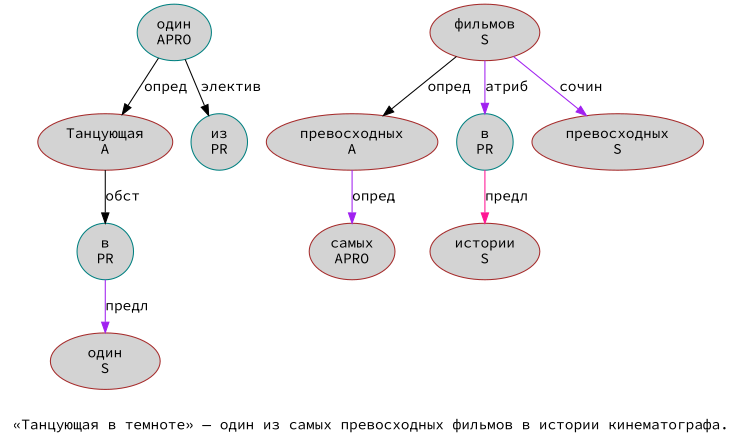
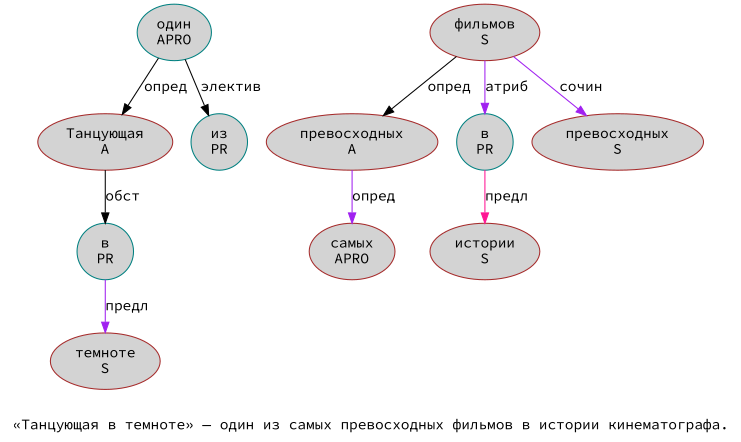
(105, 361) -> (105, 361)
